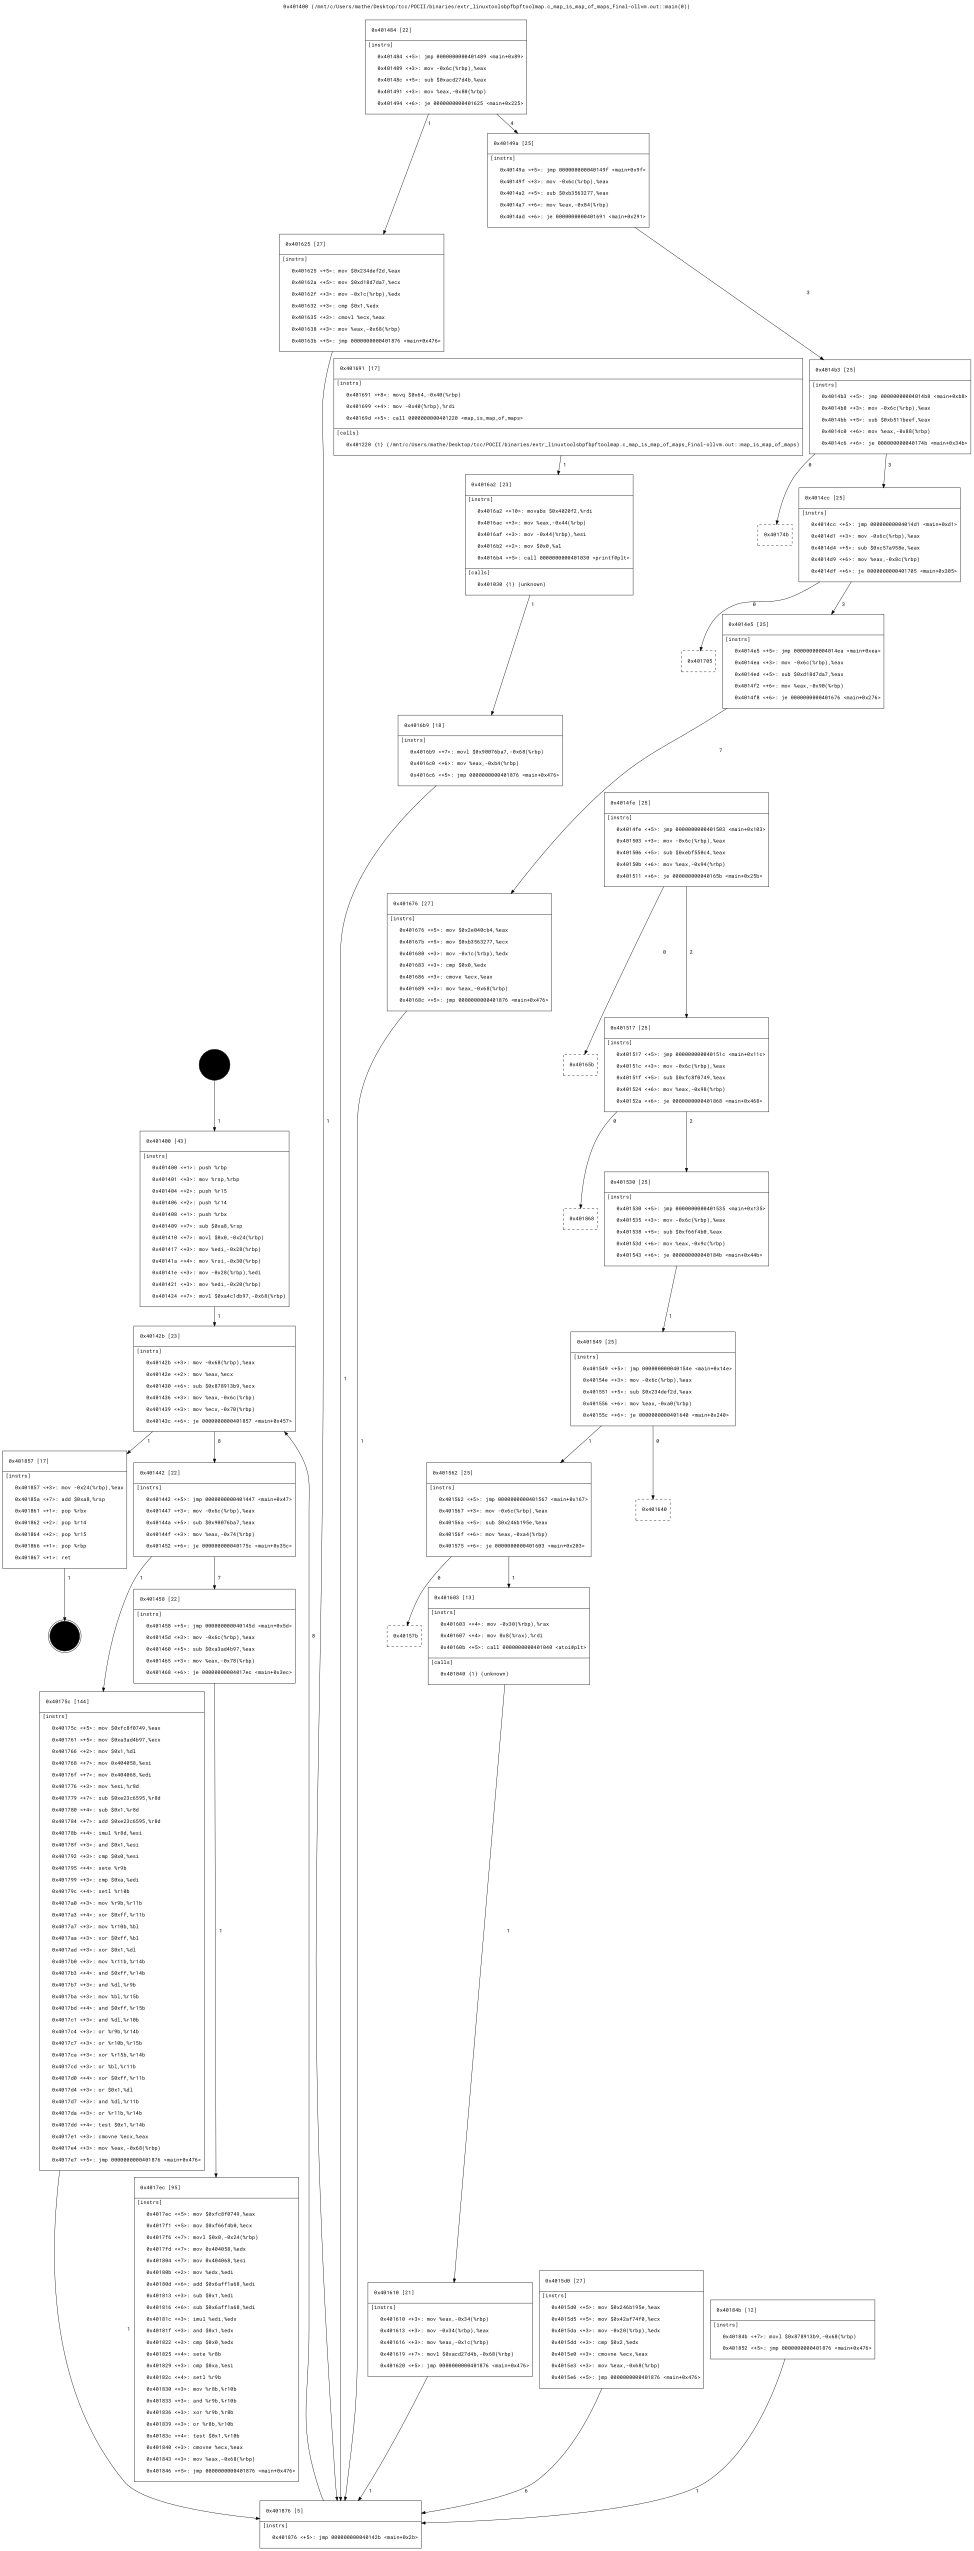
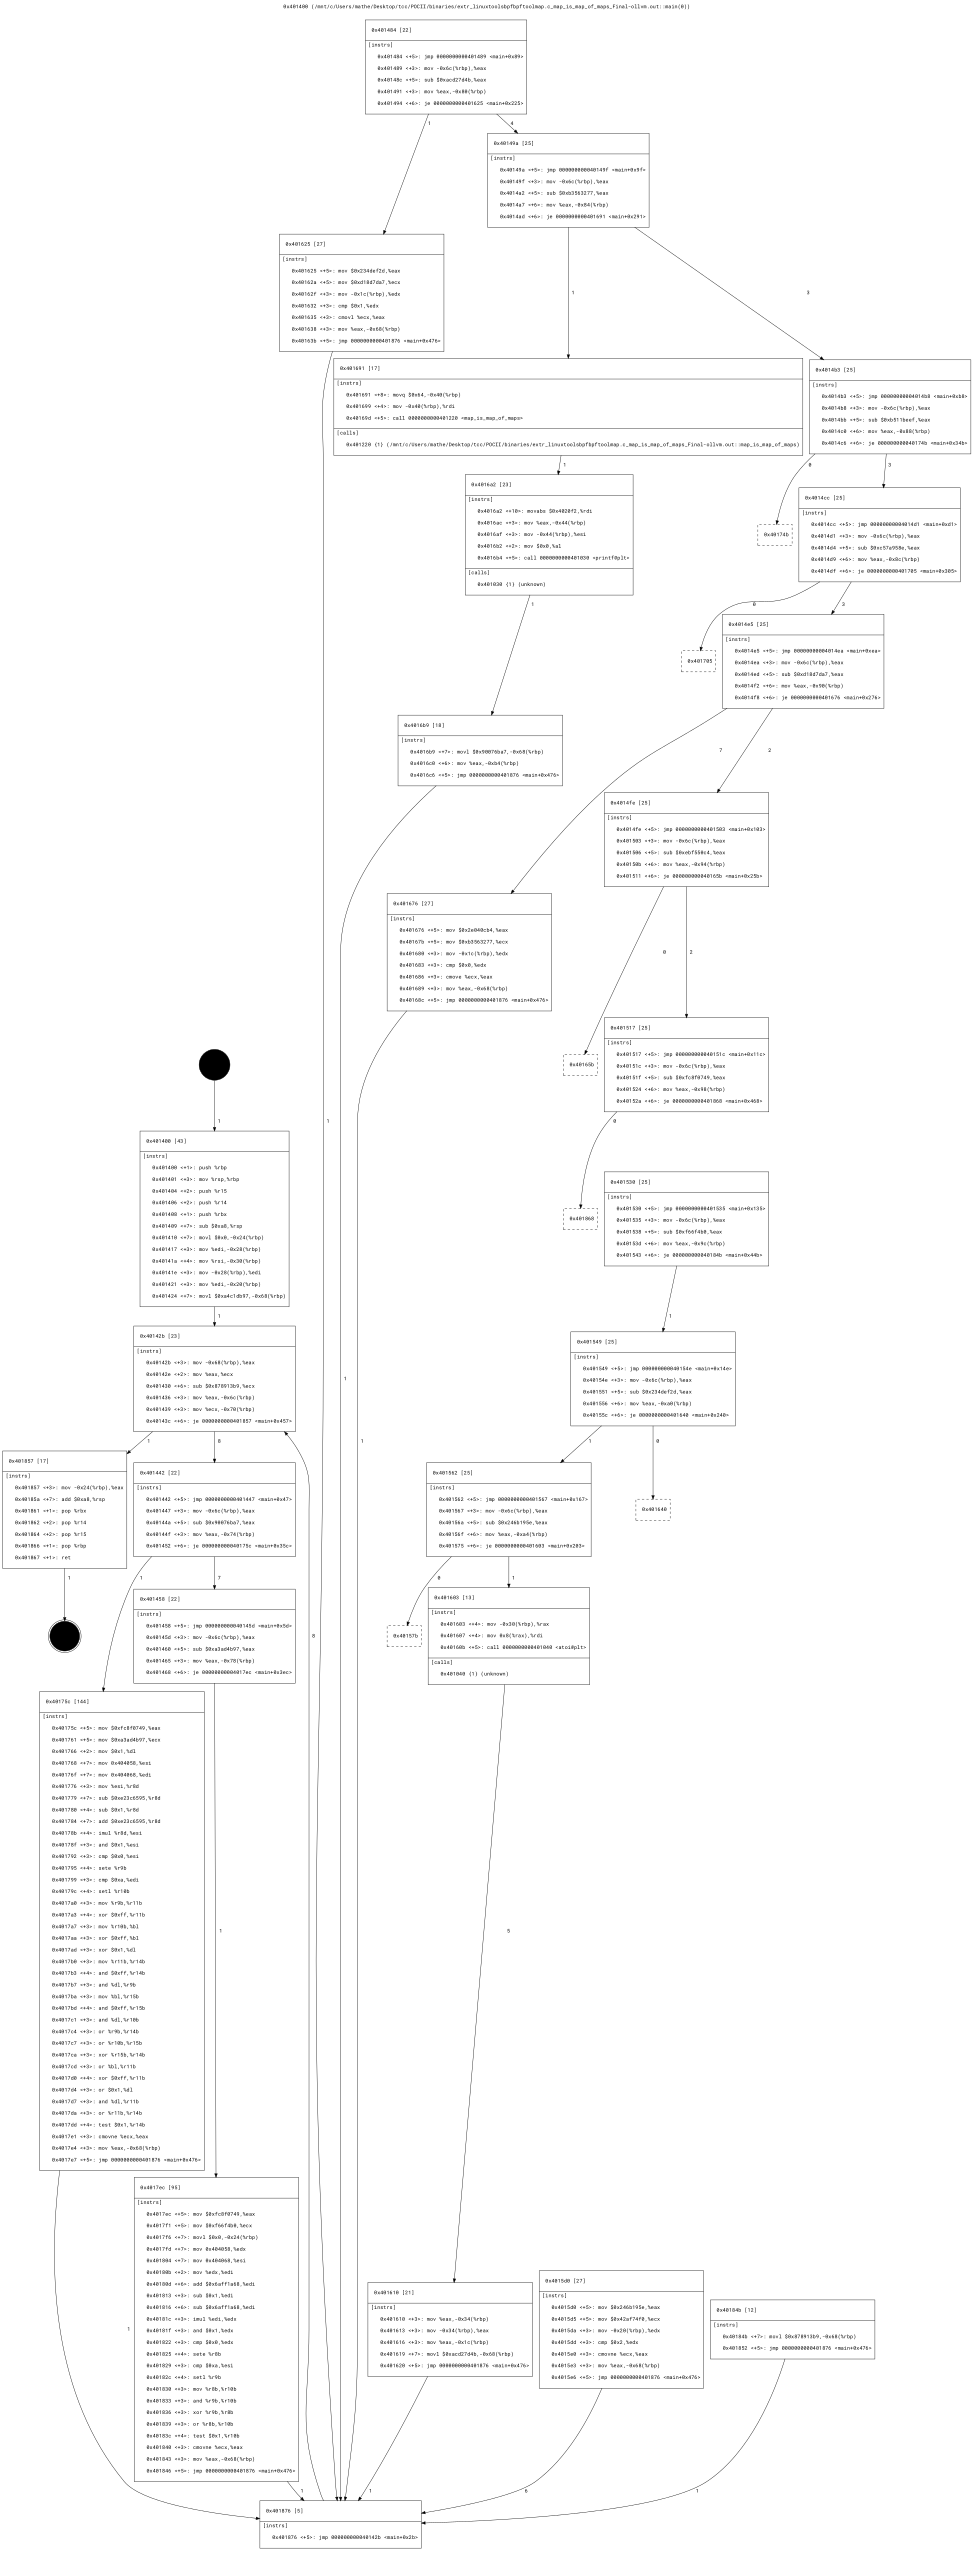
none -> (568, 291)
none -> (746, 749)
(687, 1140) -> none
(507, 1931) -> (507, 1931)
none -> (294, 2490)
